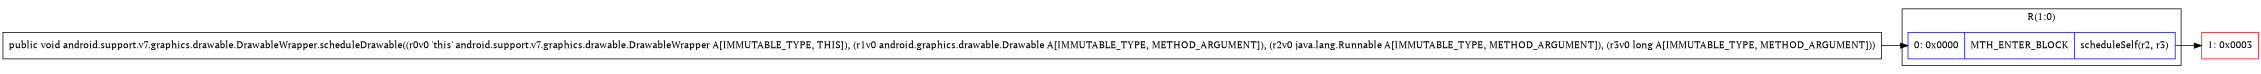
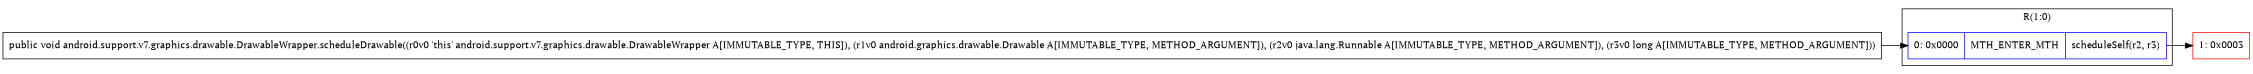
(2020, 45) -> (2015, 45)
